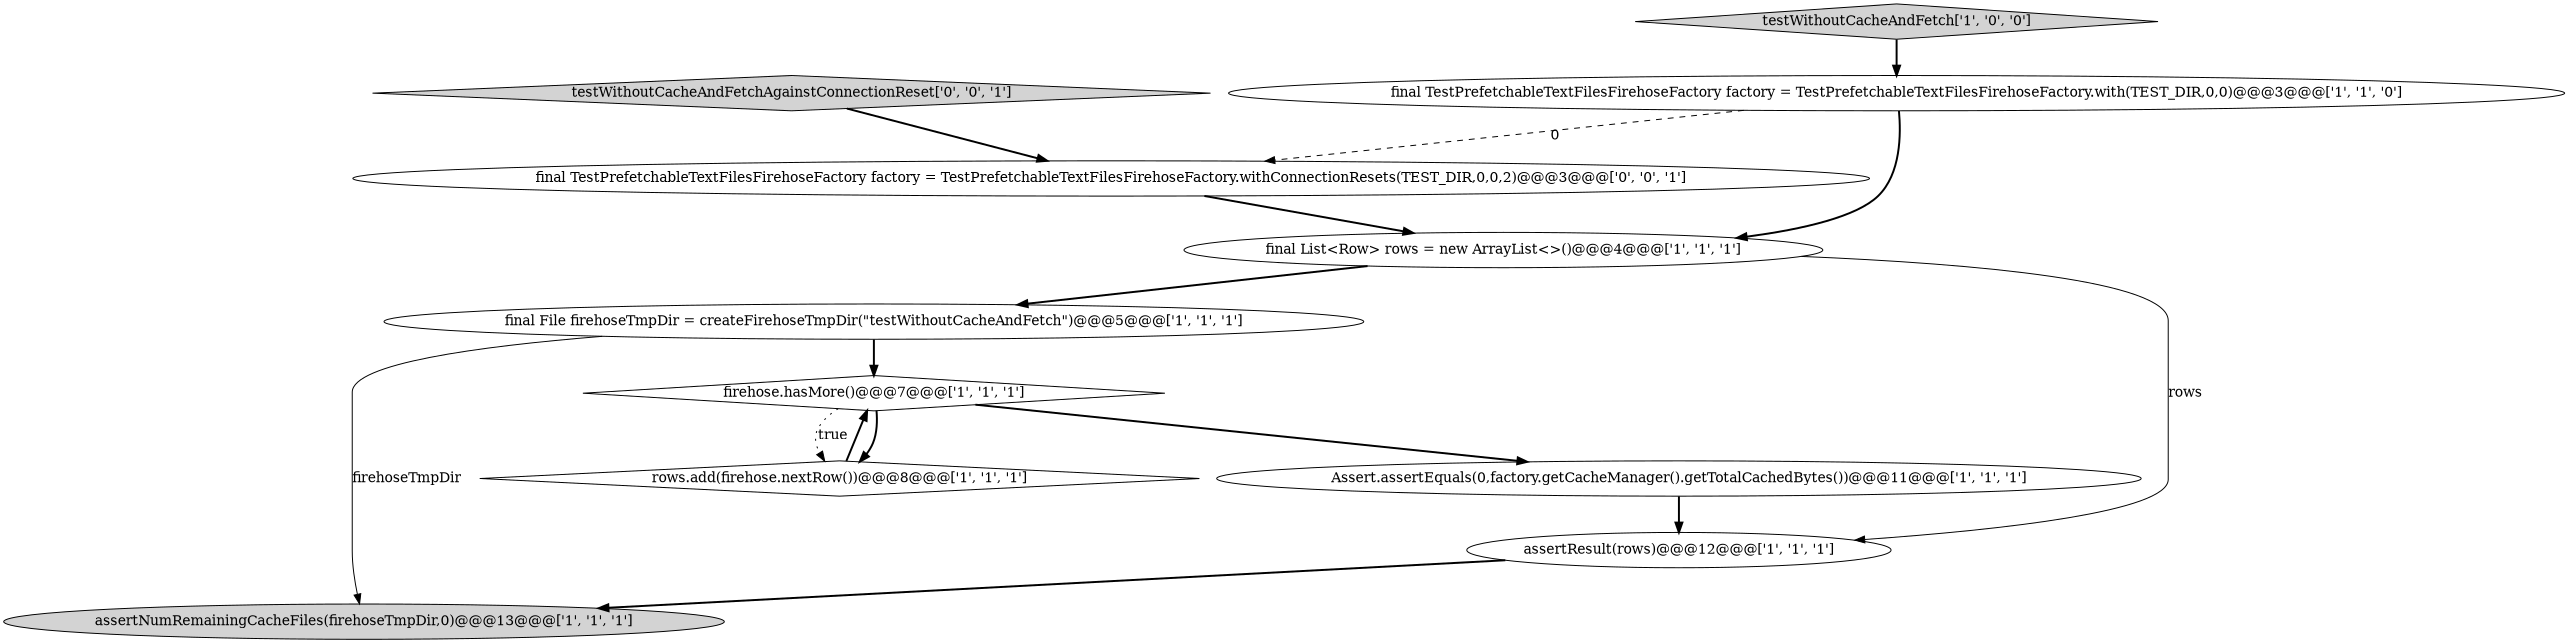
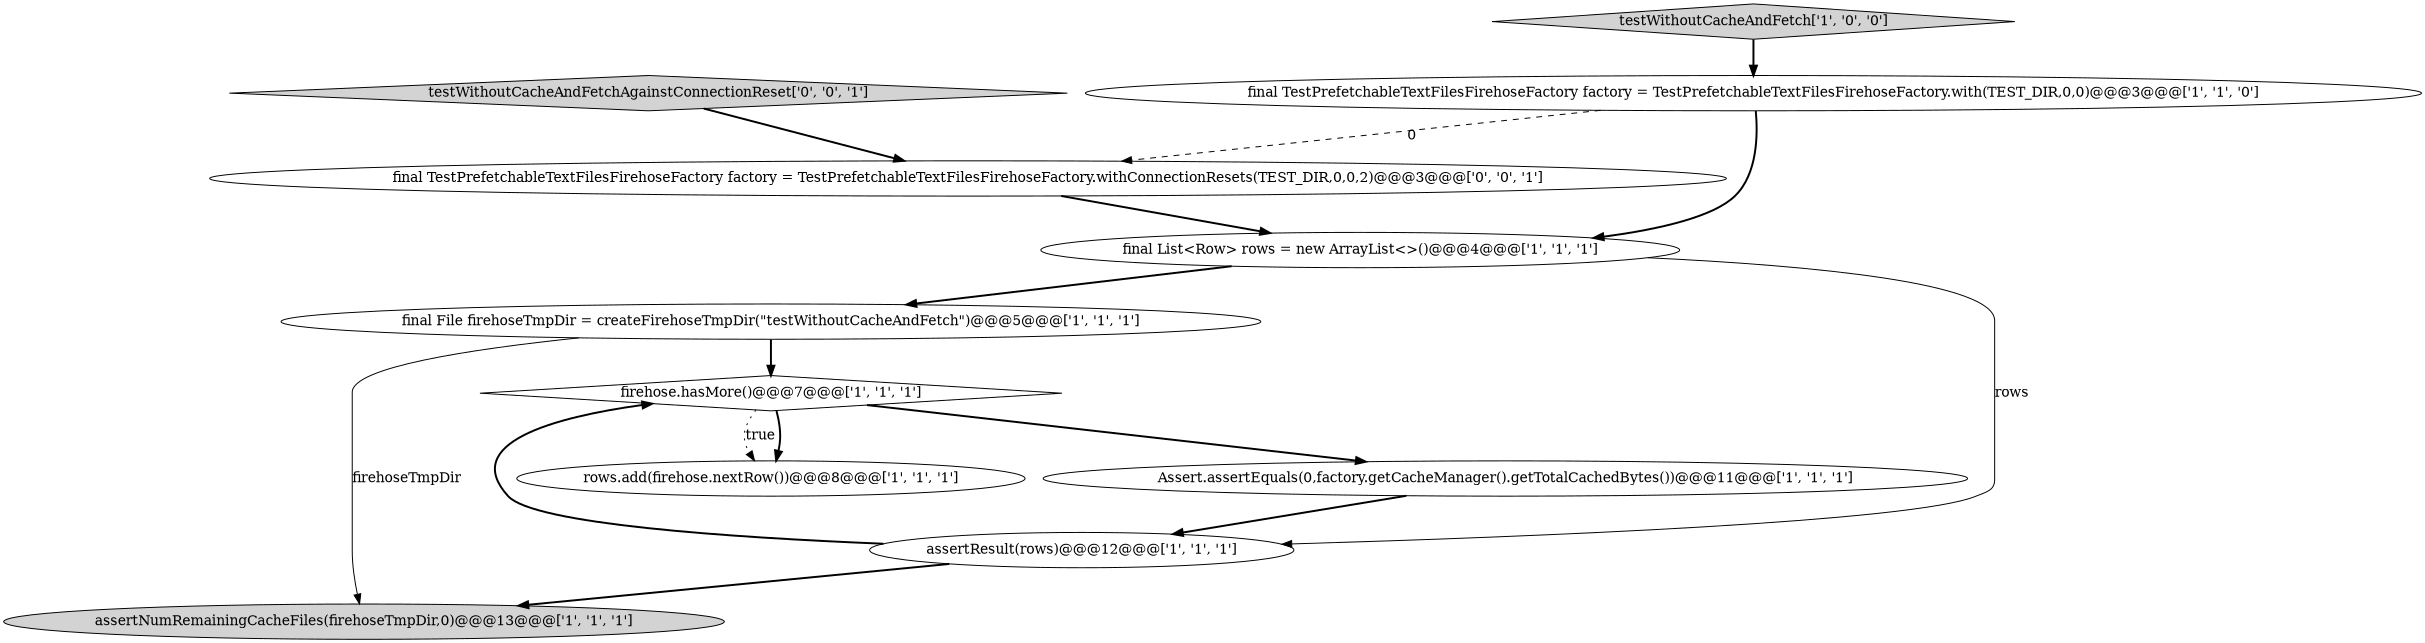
(855, 440) -> (594, 521)
(840, 479) -> (771, 479)
